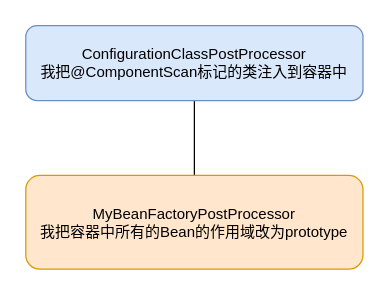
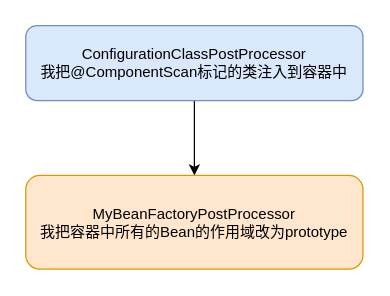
(194, 169) -> (194, 166)
